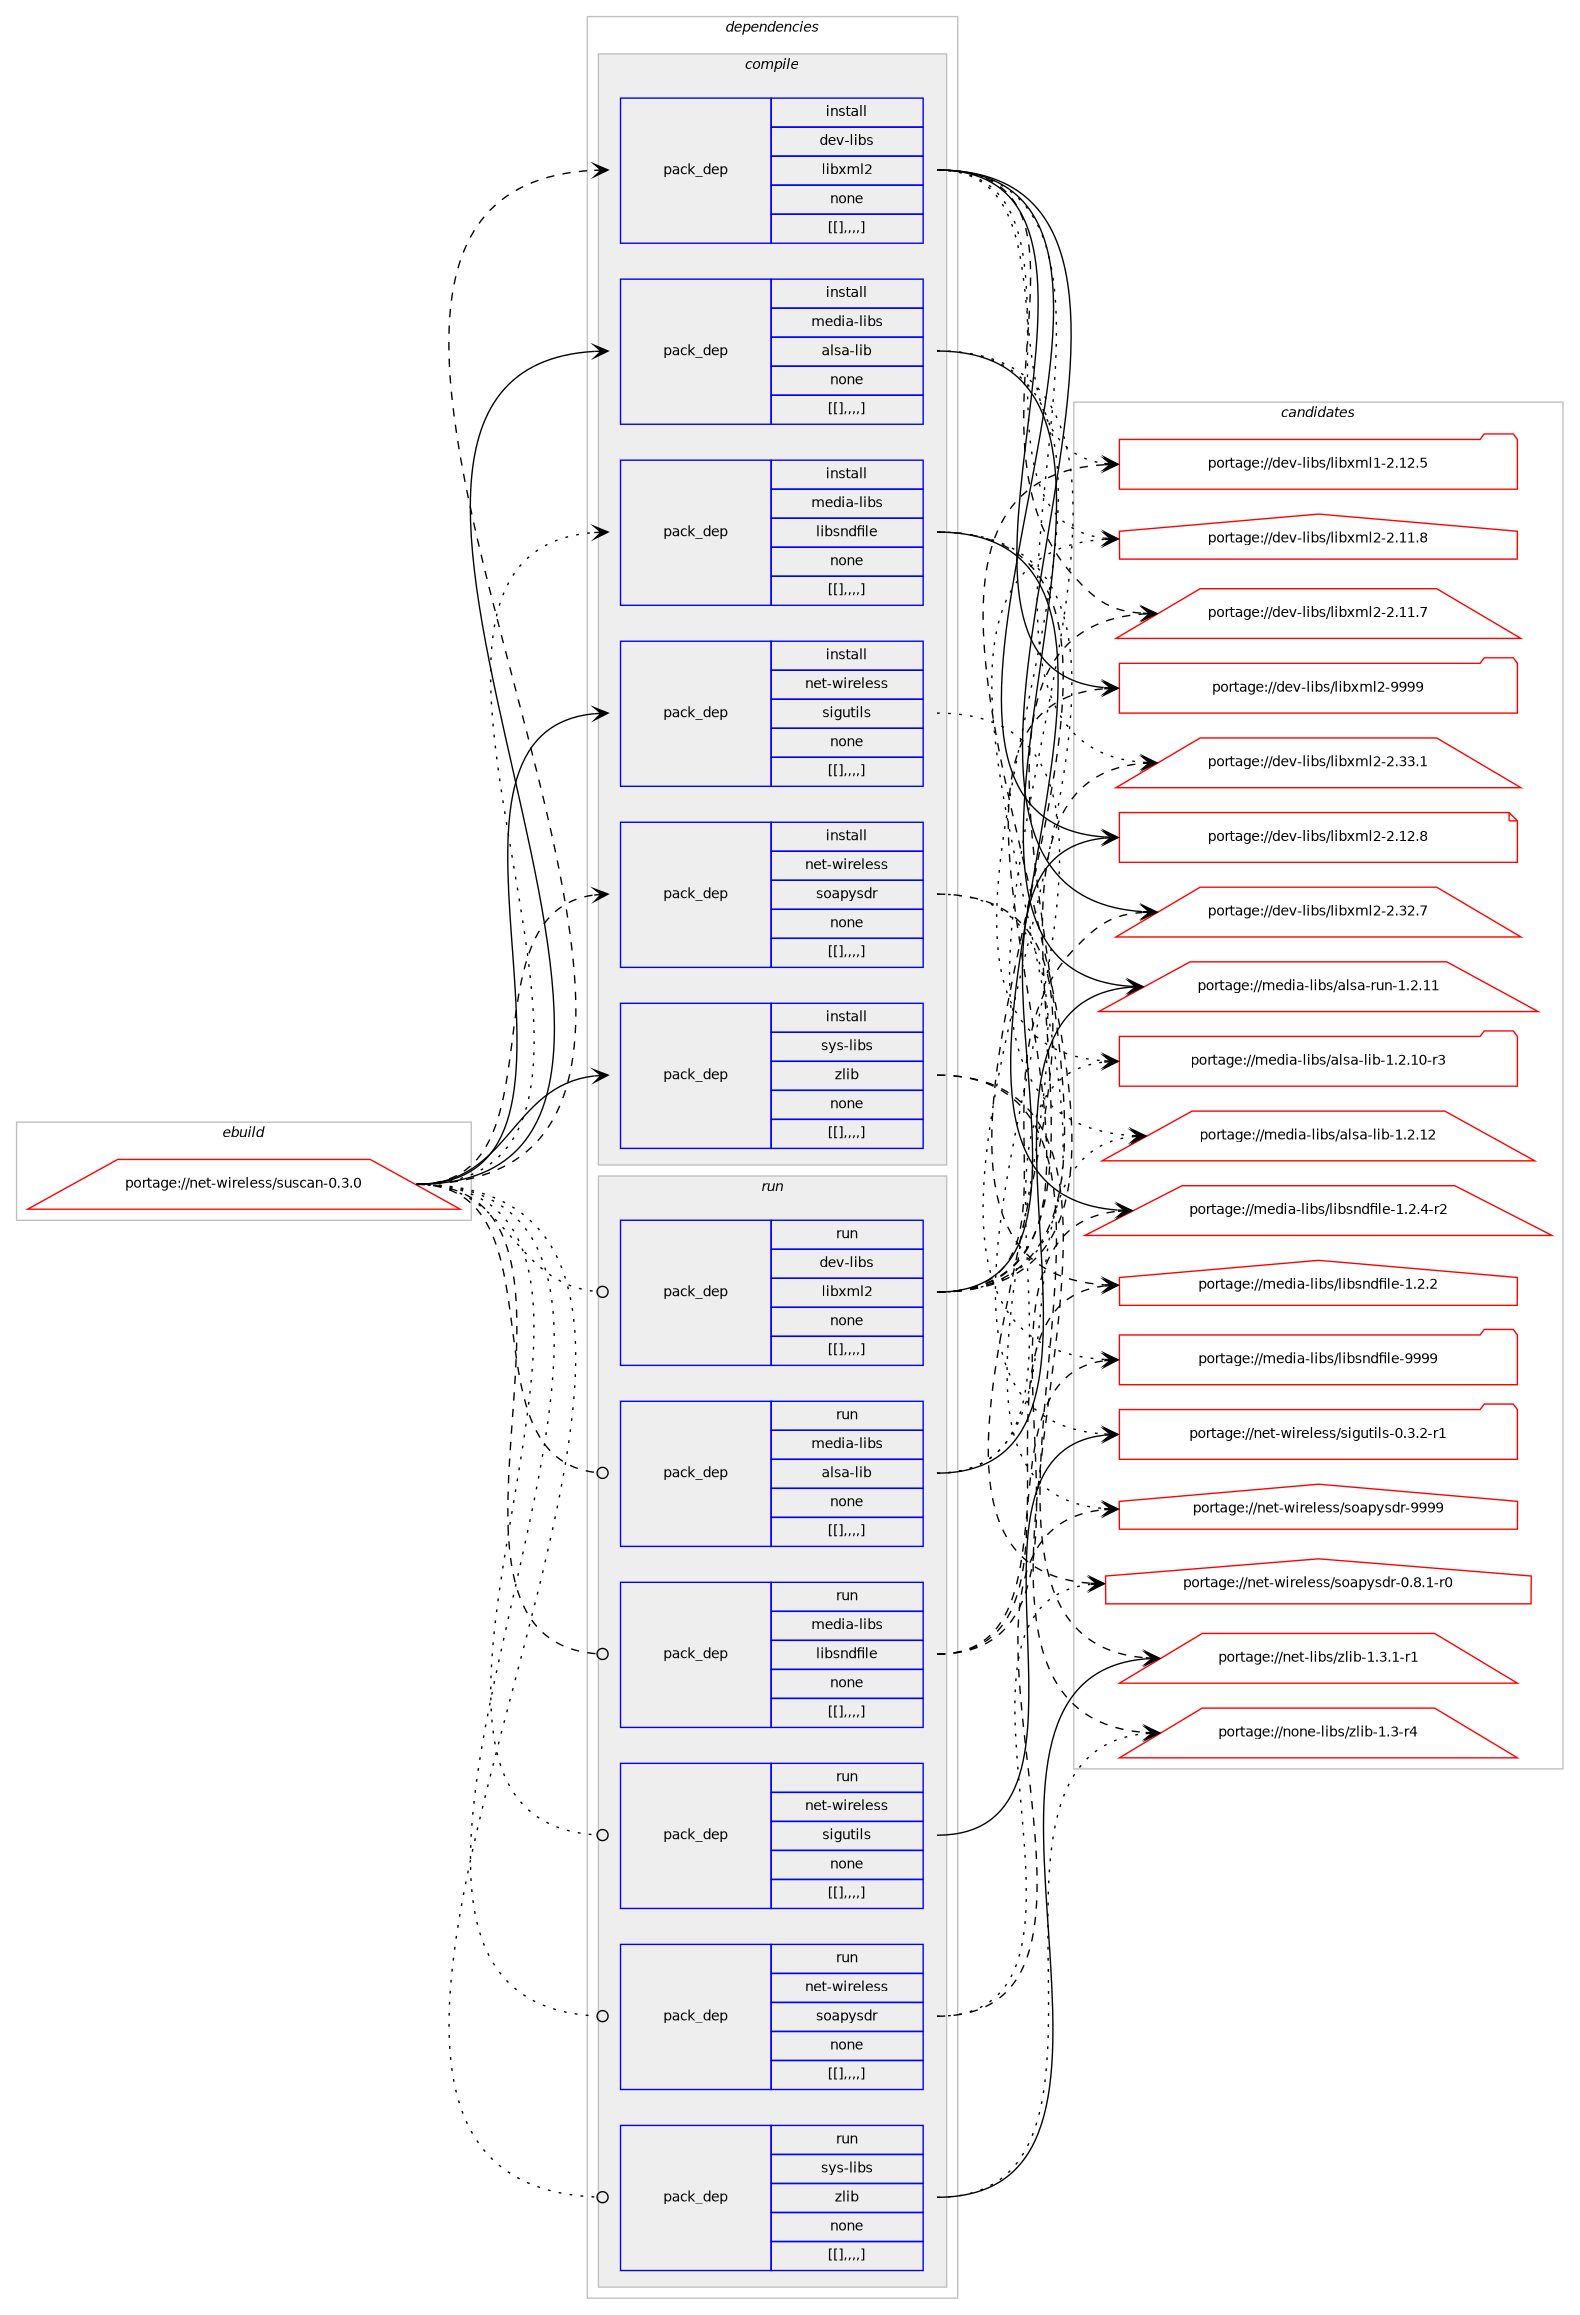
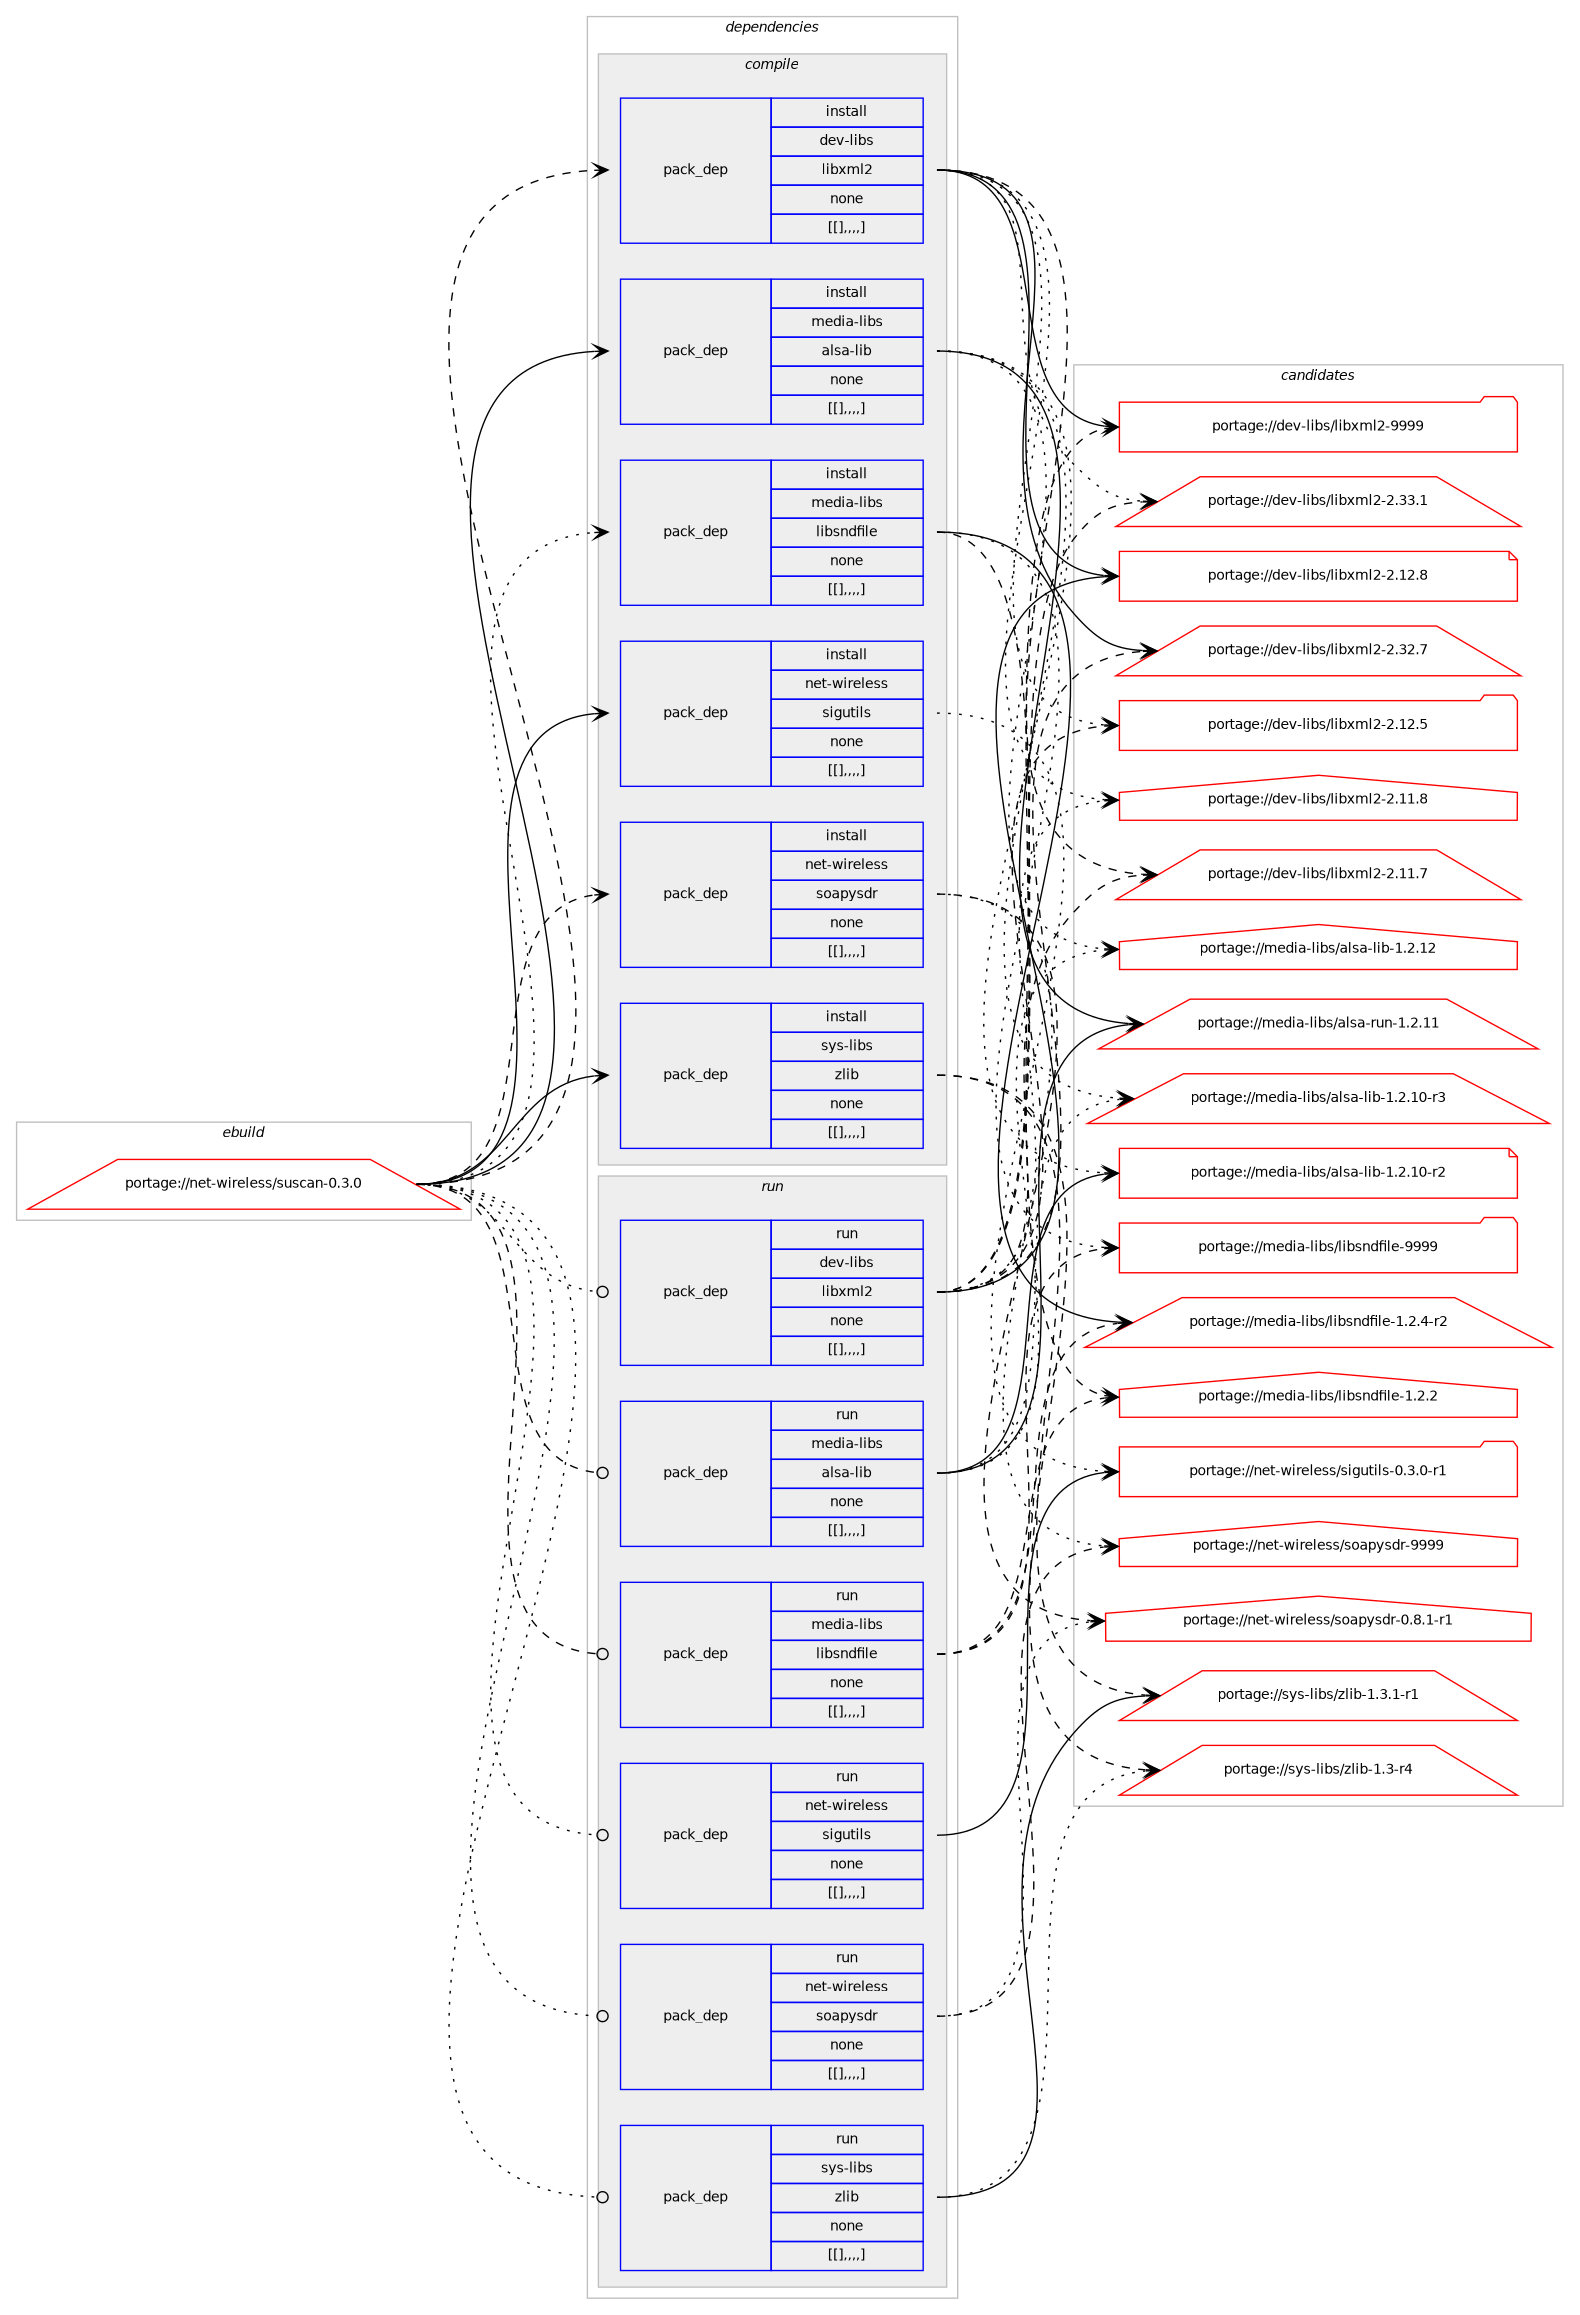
(1318, 464) -> (1318, 726)
(1318, 1061) -> (1318, 1099)
(1318, 1136) -> (1318, 949)
none -> (1318, 1173)
(1318, 1434) -> (1318, 1472)
(1318, 1584) -> (1318, 1621)
(1318, 1658) -> (1318, 1696)
(1318, 1733) -> (1318, 1770)
